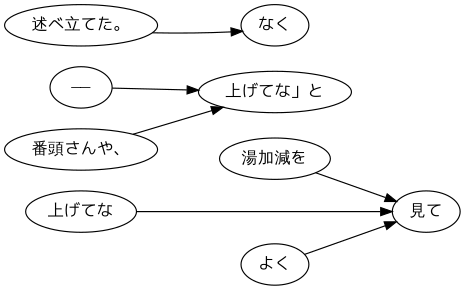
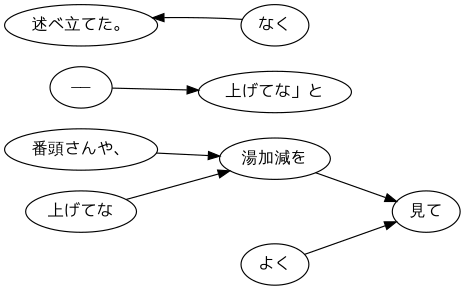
(192, 33) -> (203, 18)
(173, 122) -> (182, 154)
(258, 212) -> (172, 187)
